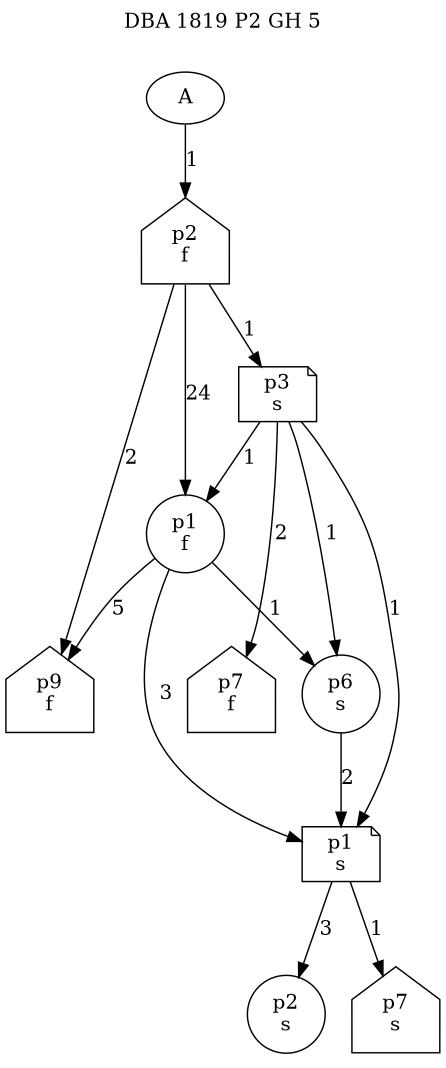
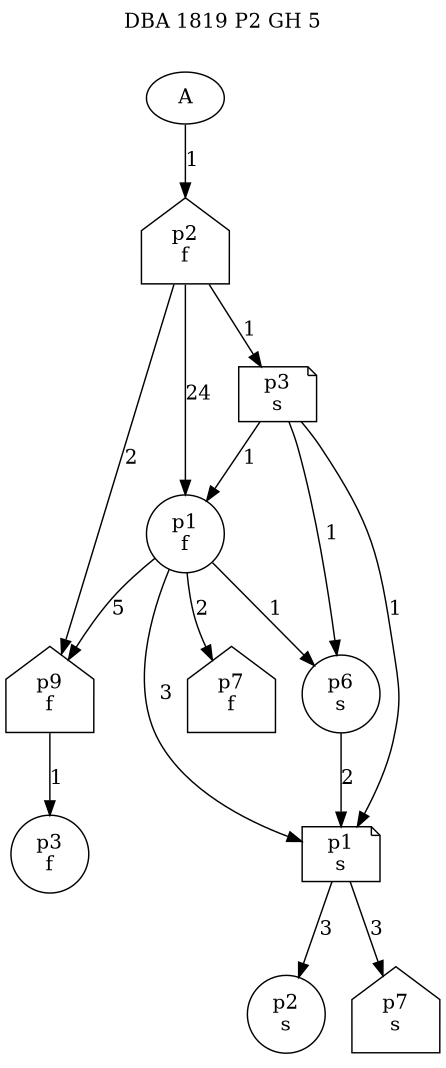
(271, 533) -> (193, 611)
none -> (50, 854)
(377, 930) -> (377, 930)
